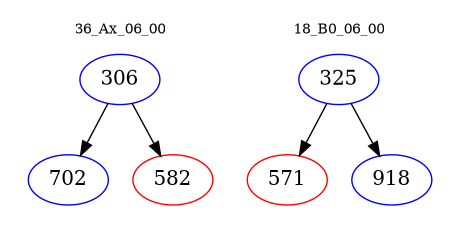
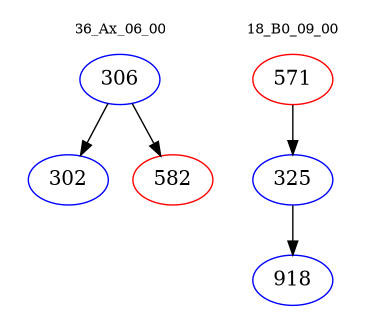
(340, 30) -> (293, 30)
(317, 123) -> (293, 123)
(68, 180) -> (68, 180)
